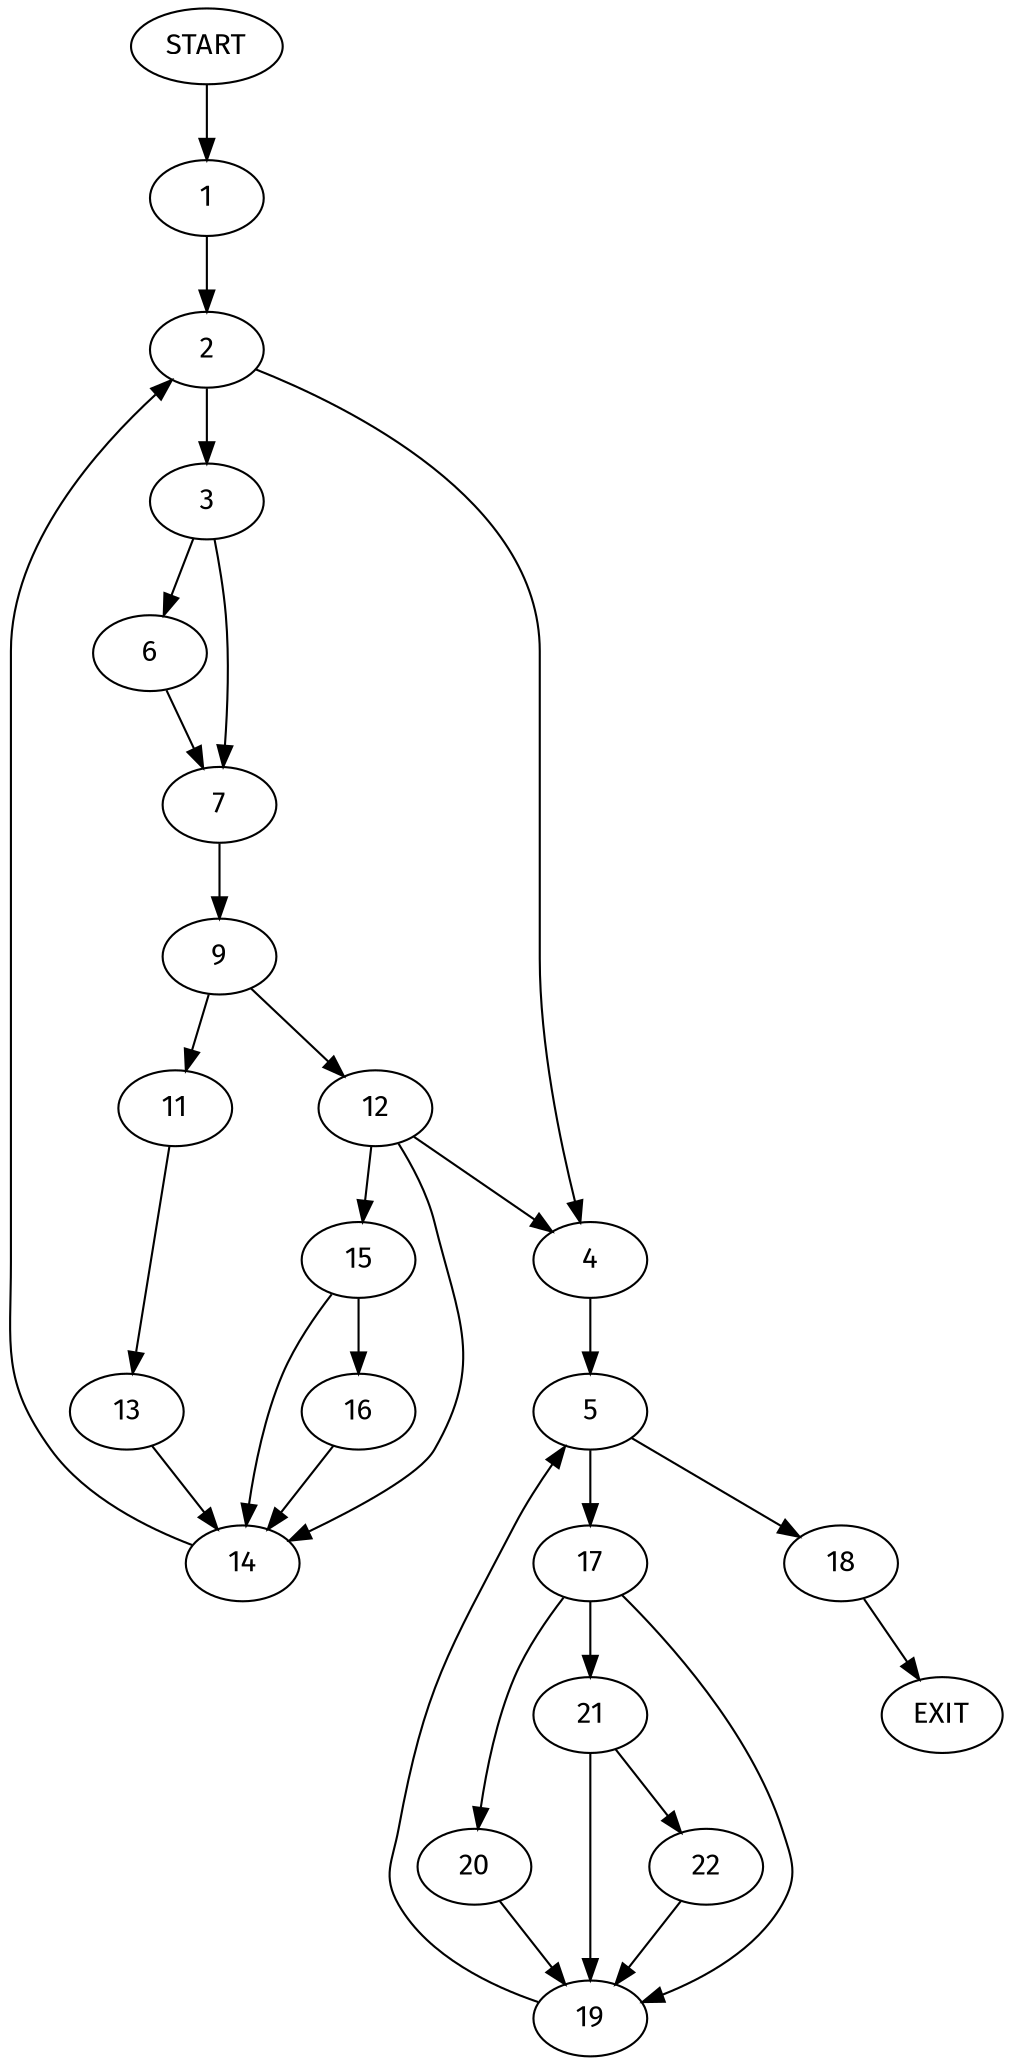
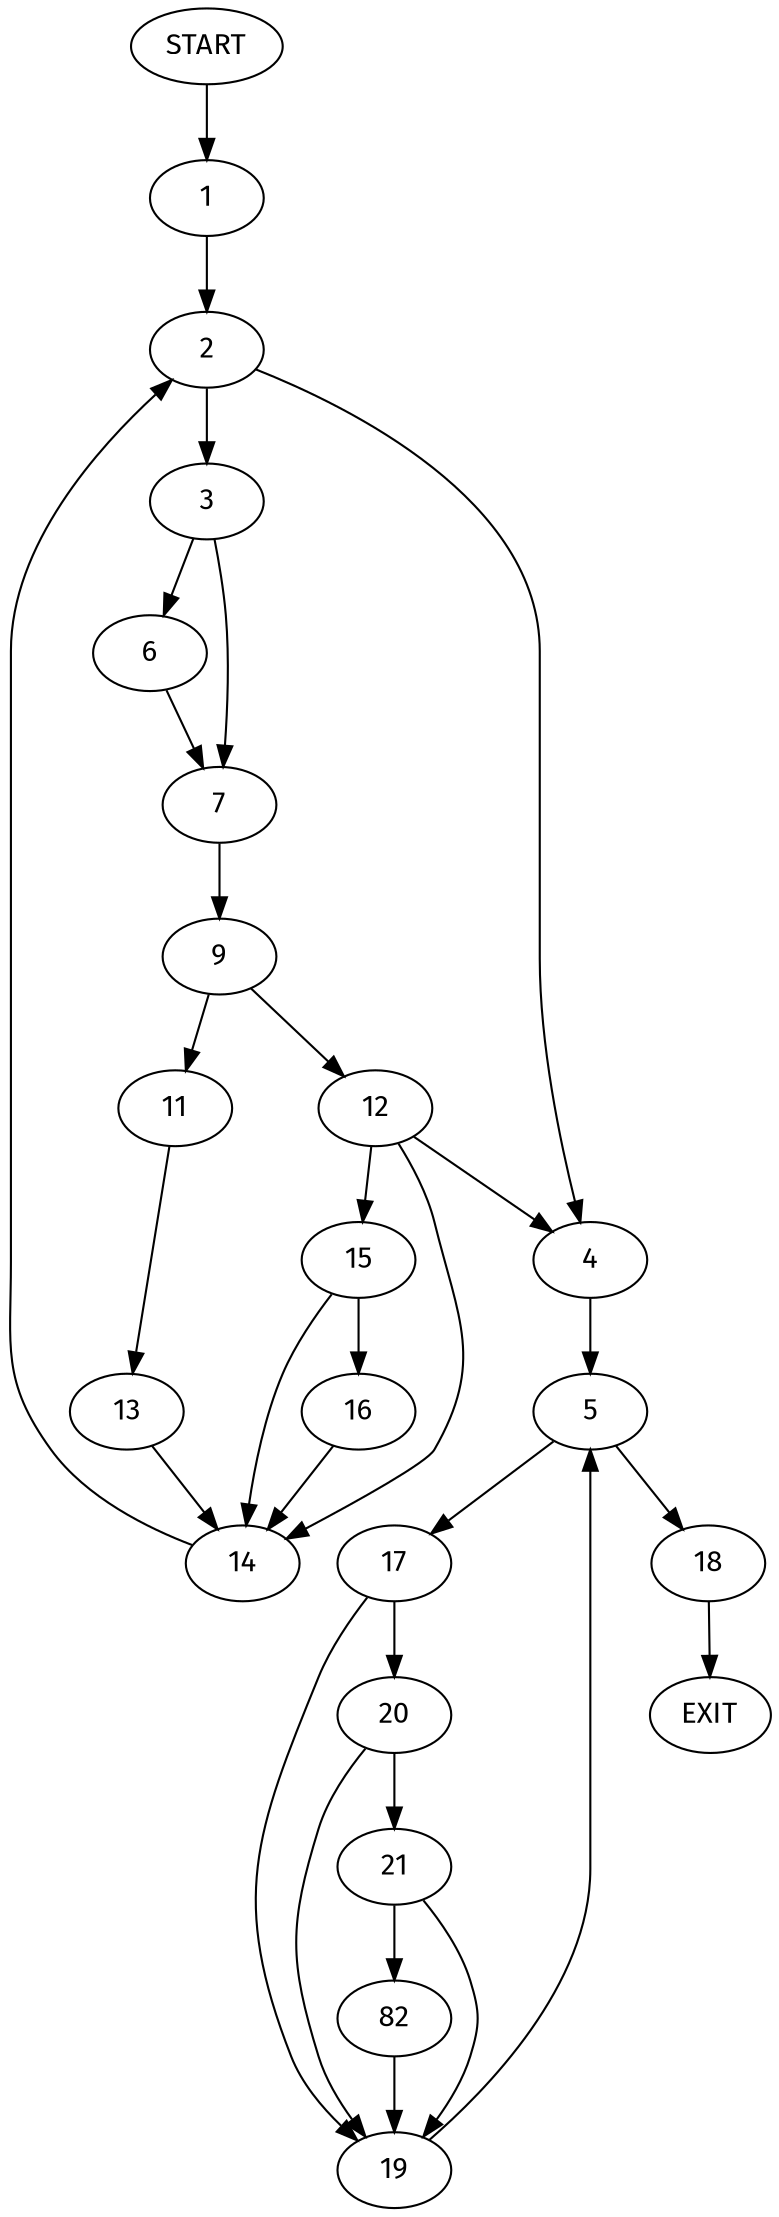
(590, 1629) -> (394, 1781)
(706, 1867) -> (394, 2018)
